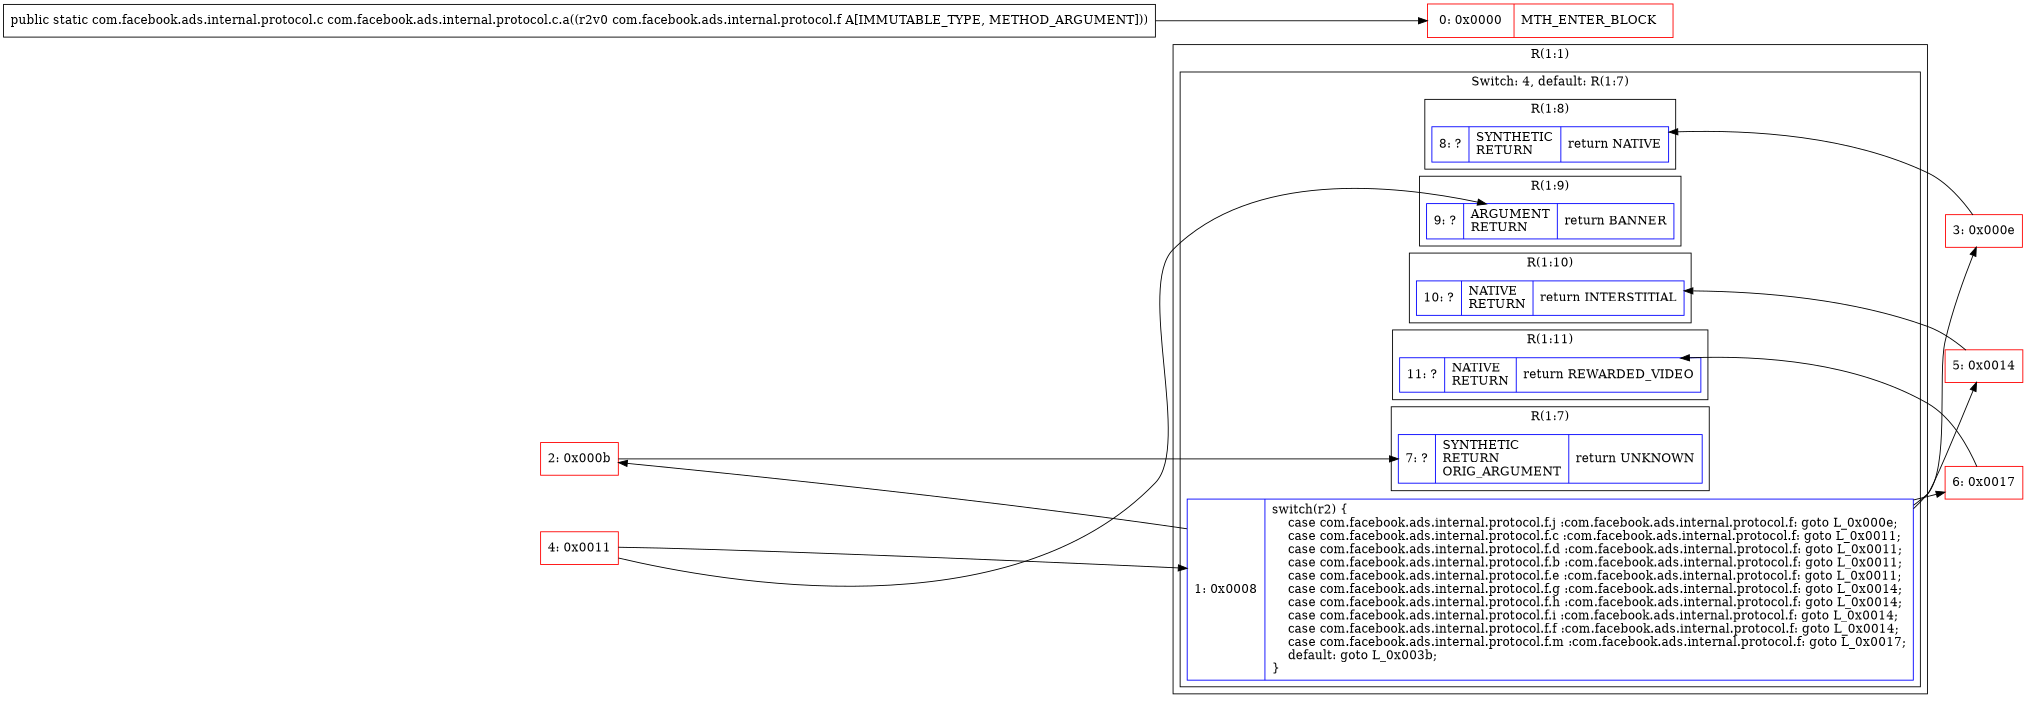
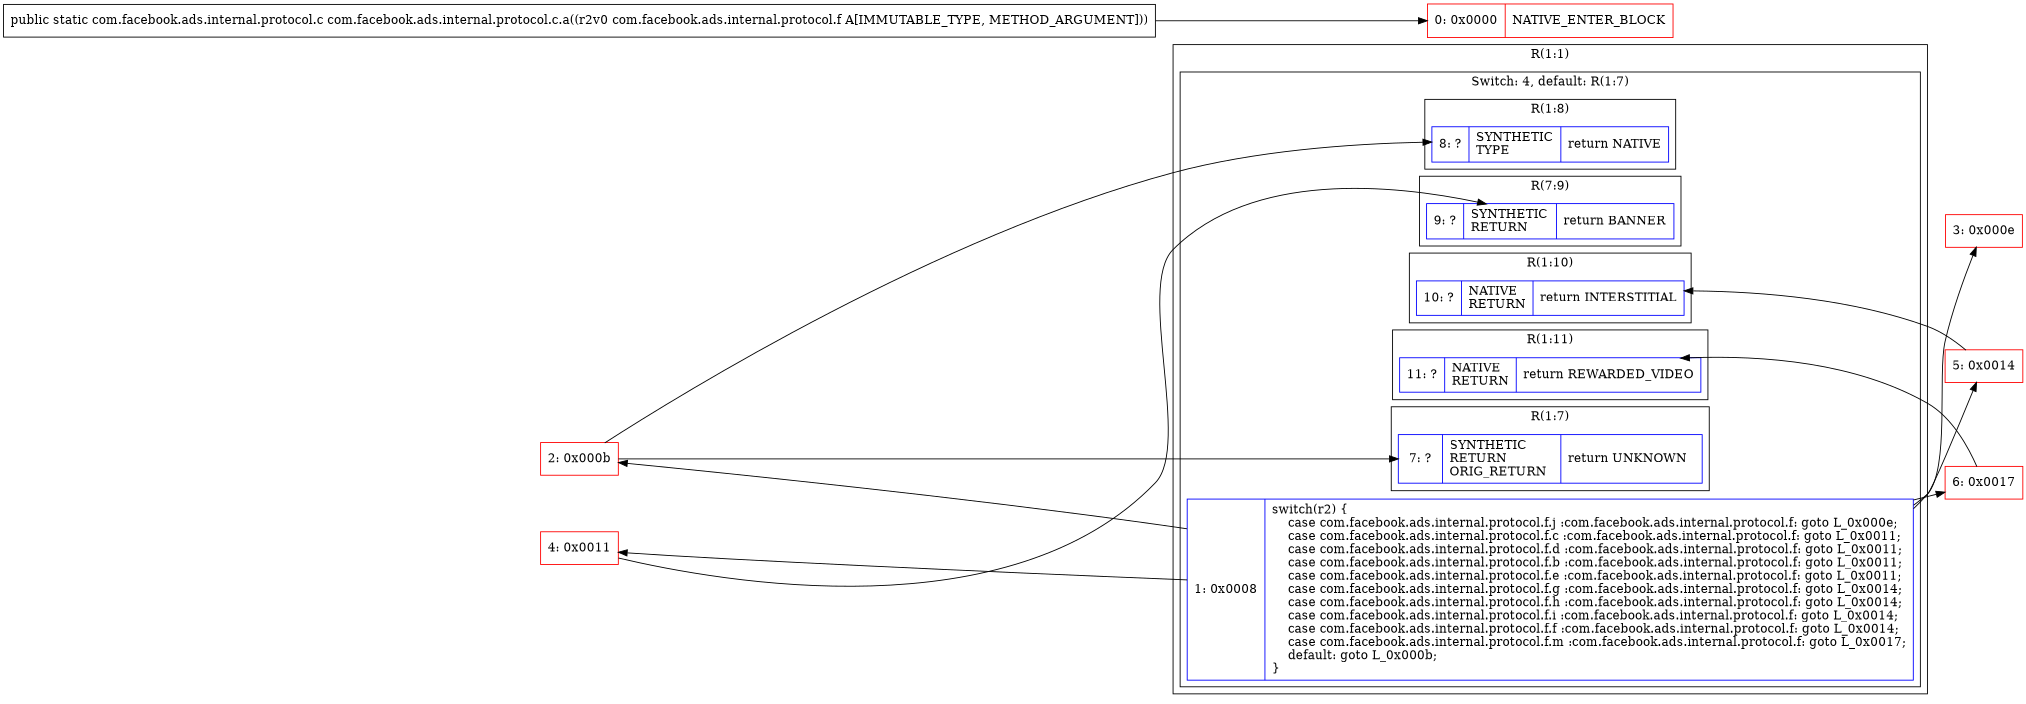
(1589, 20) -> (1589, 20)
(1836, 143) -> (994, 235)
(1505, 151) -> (1493, 151)
(1550, 186) -> (1550, 186)
(1510, 214) -> (1510, 214)
(1502, 472) -> (1498, 472)
(898, 556) -> (907, 568)
(1355, 655) -> (1355, 655)
